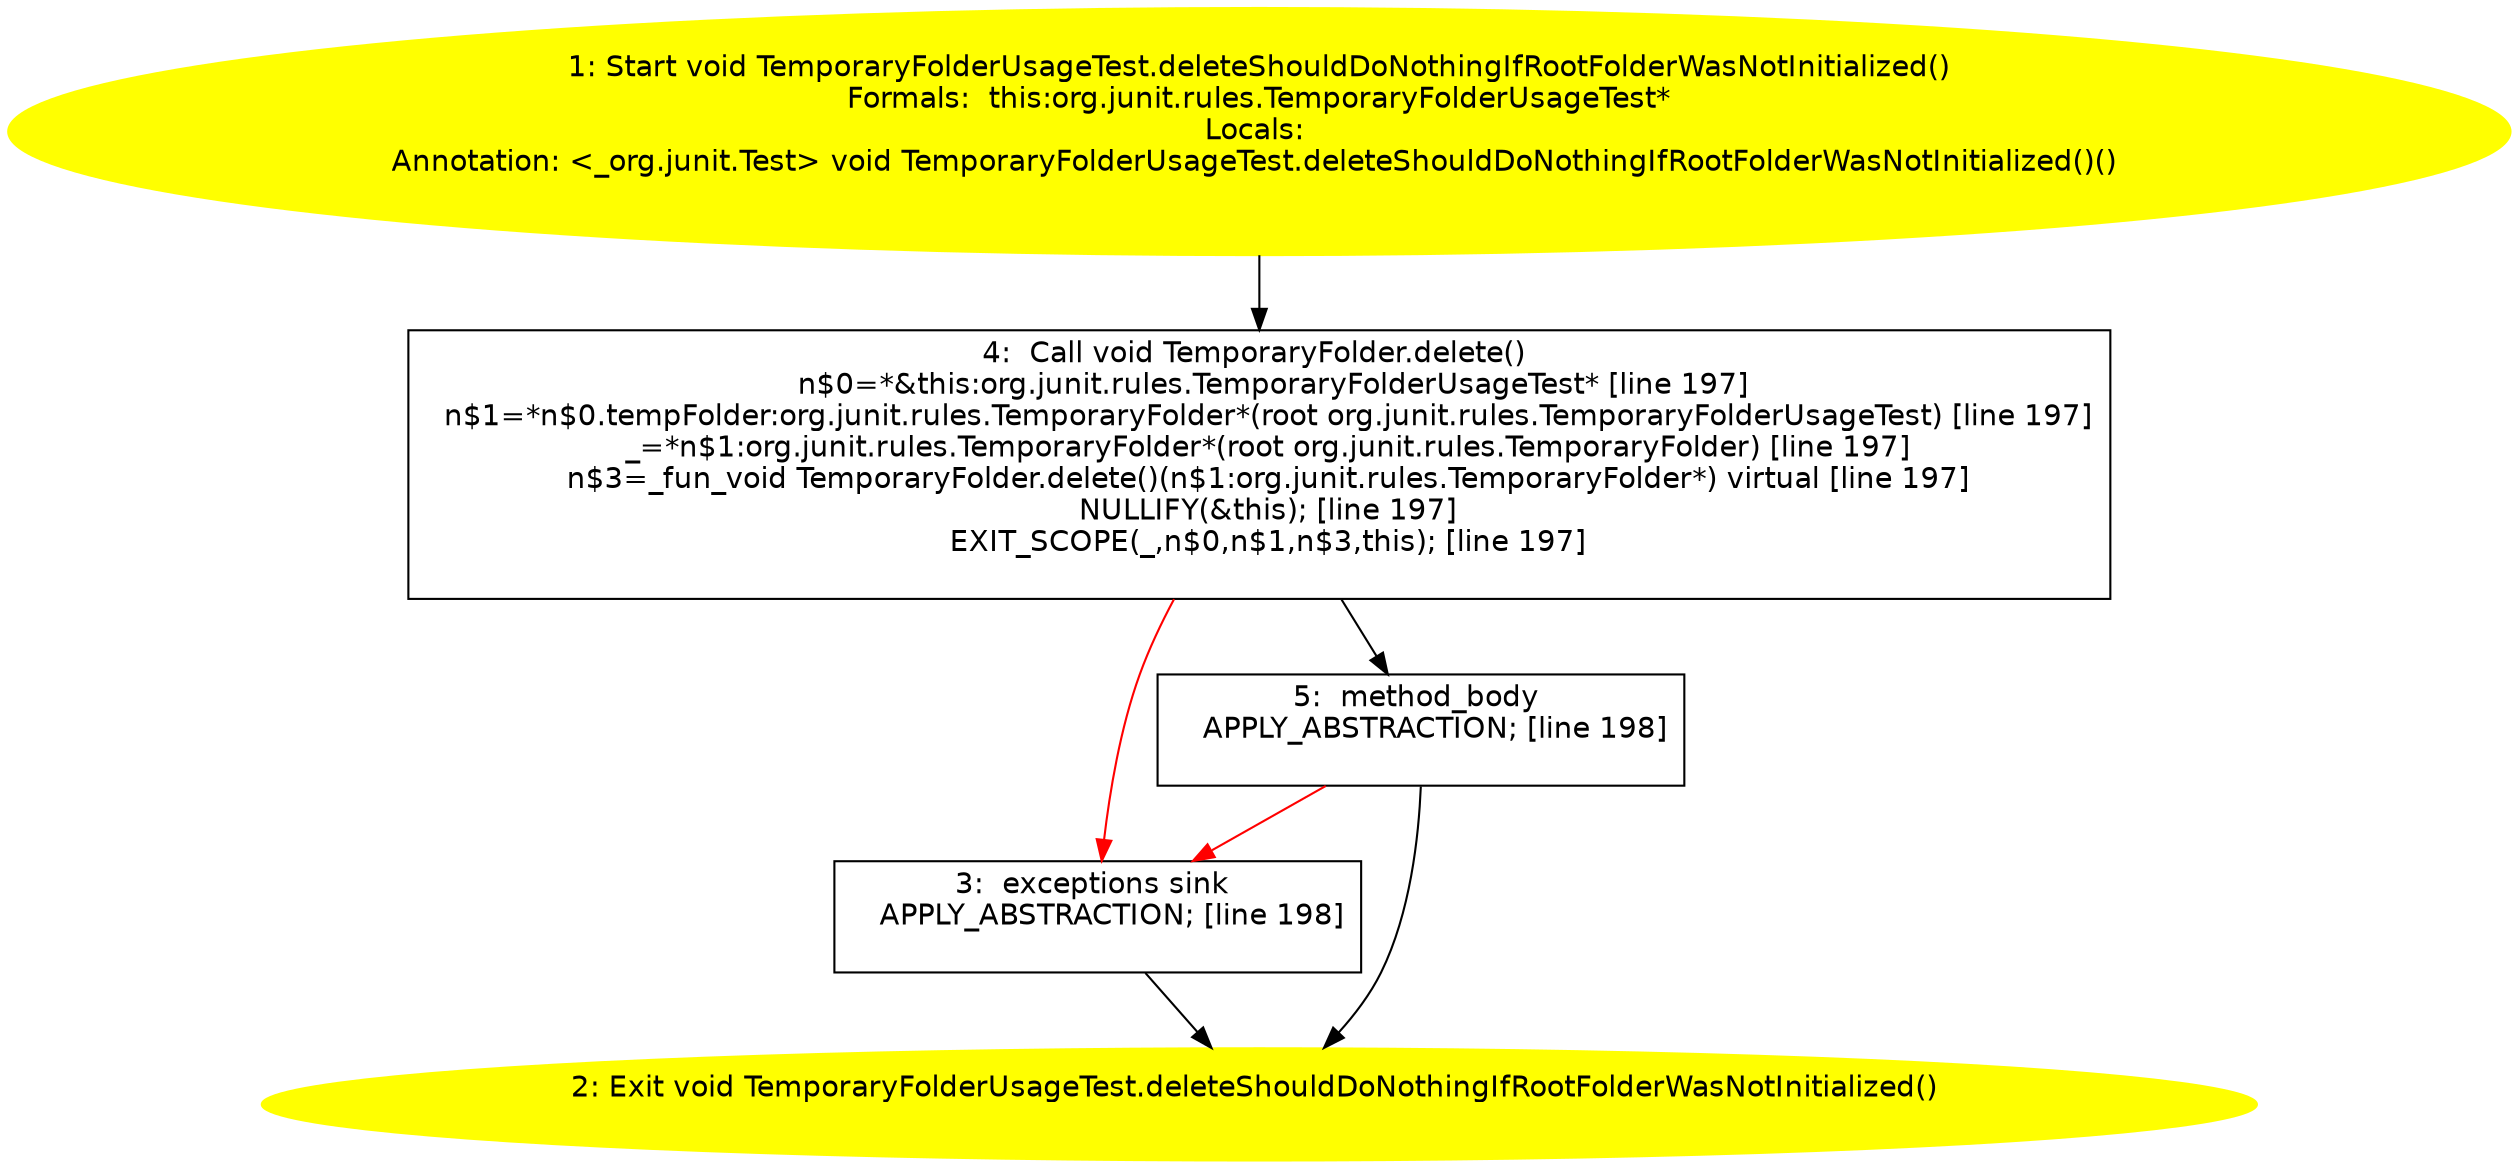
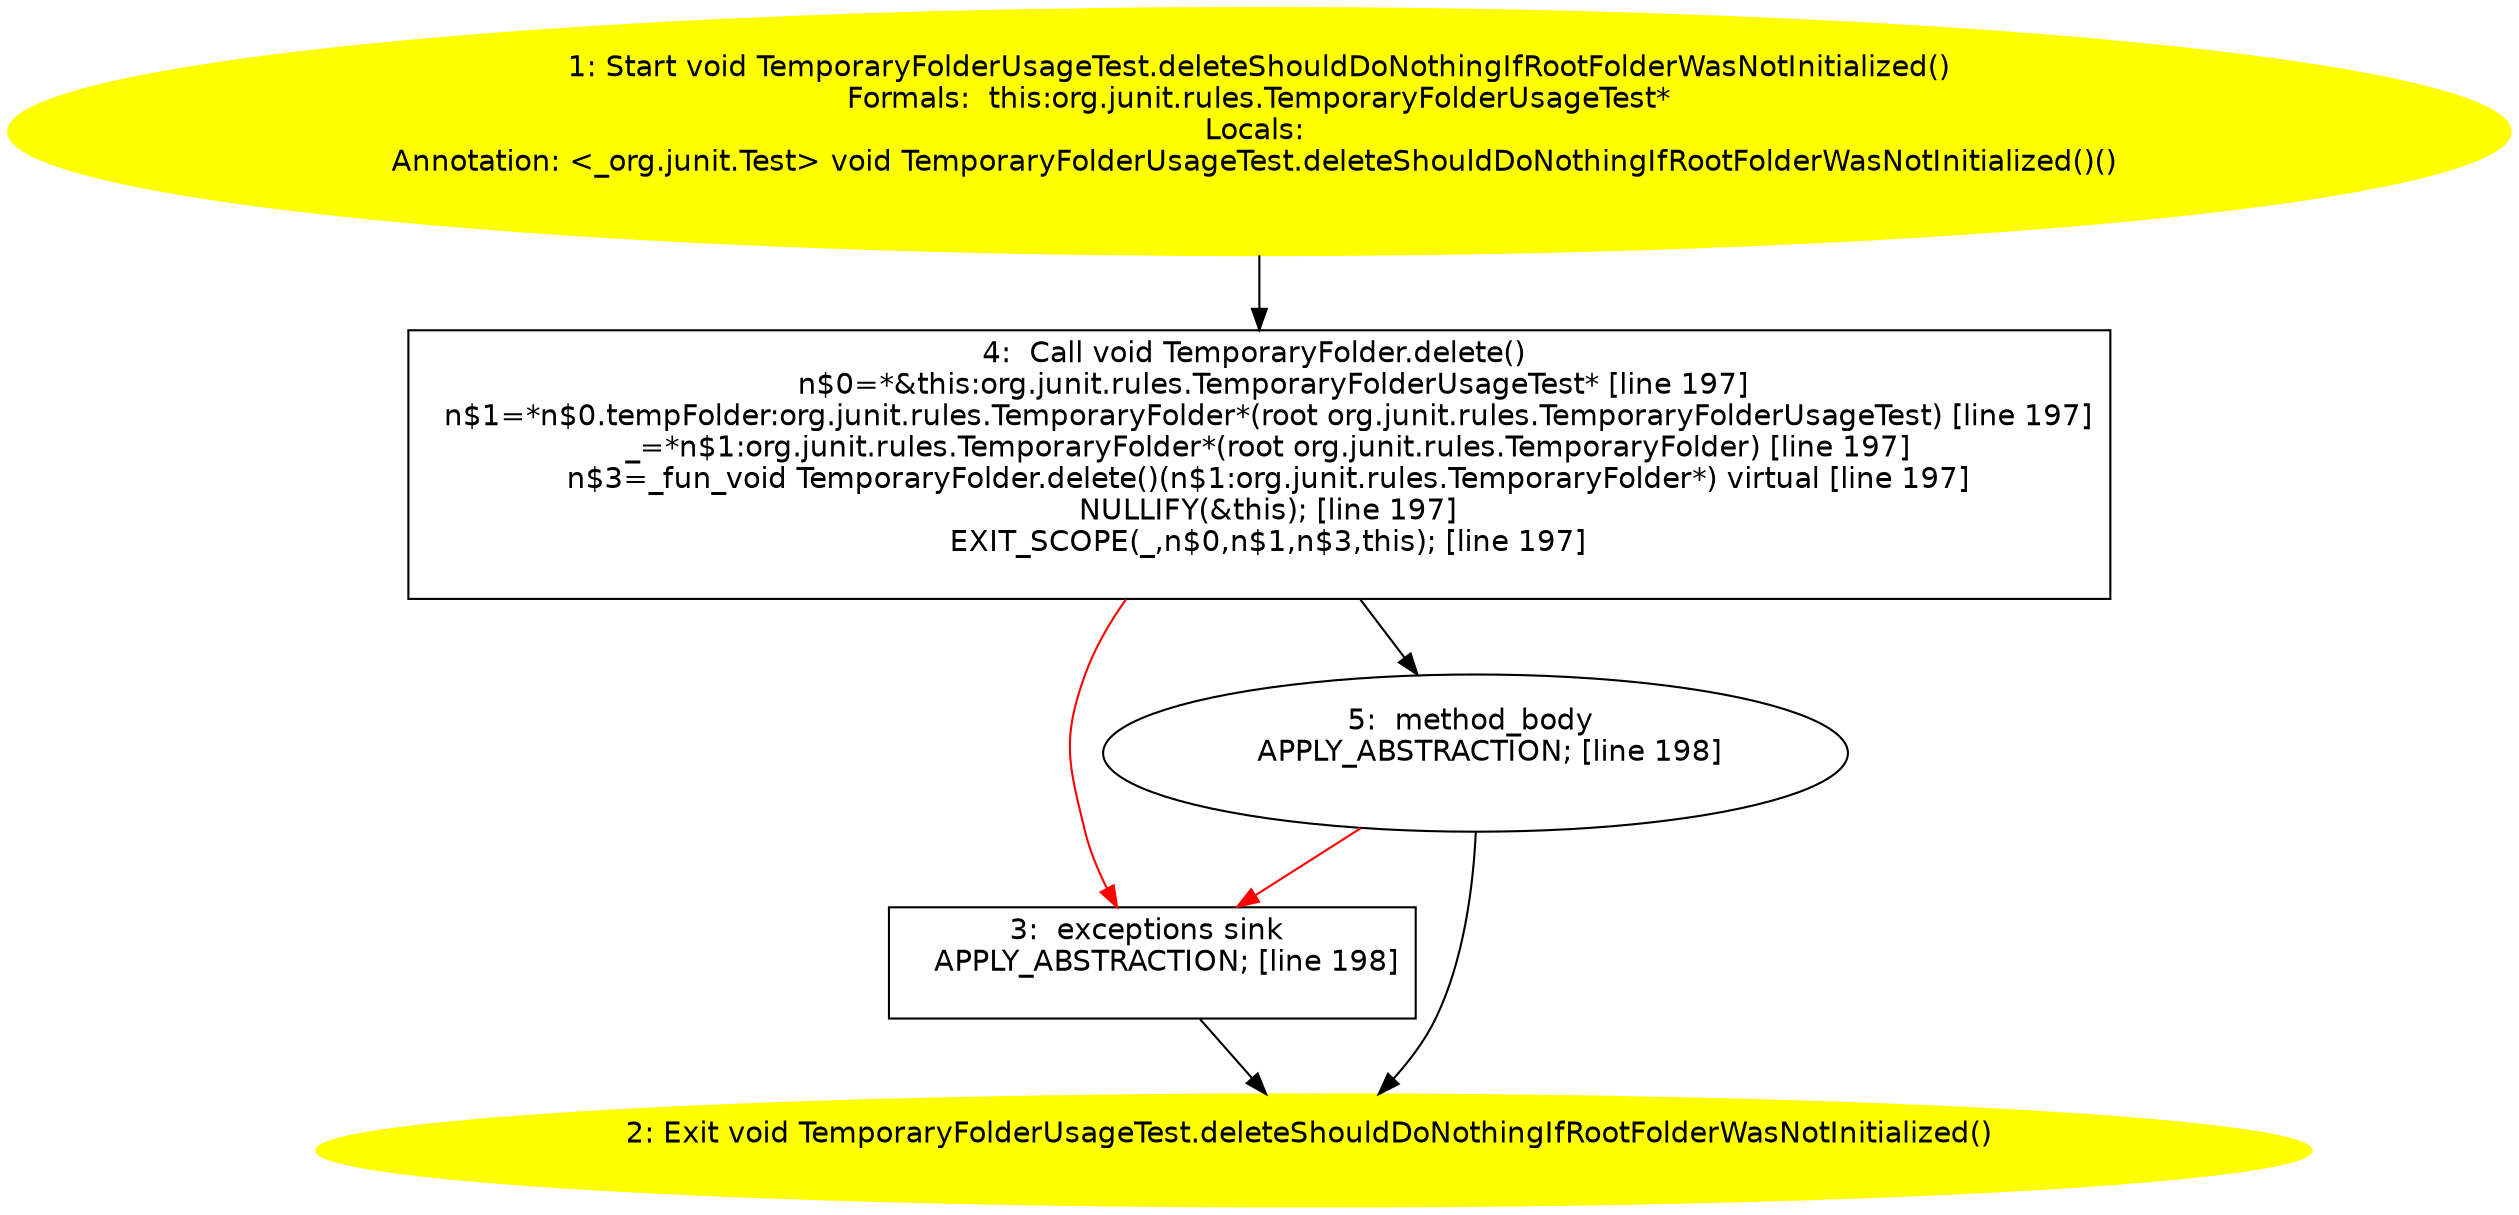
(1421, 730) -> (1476, 753)
